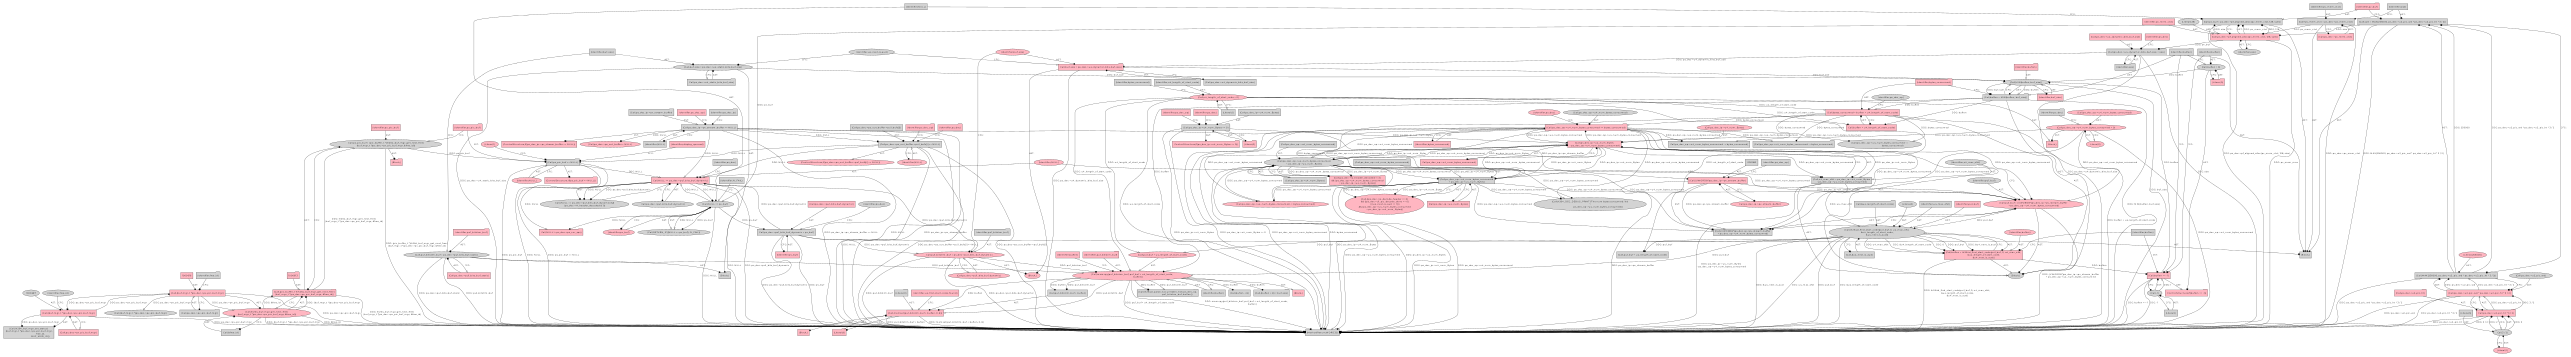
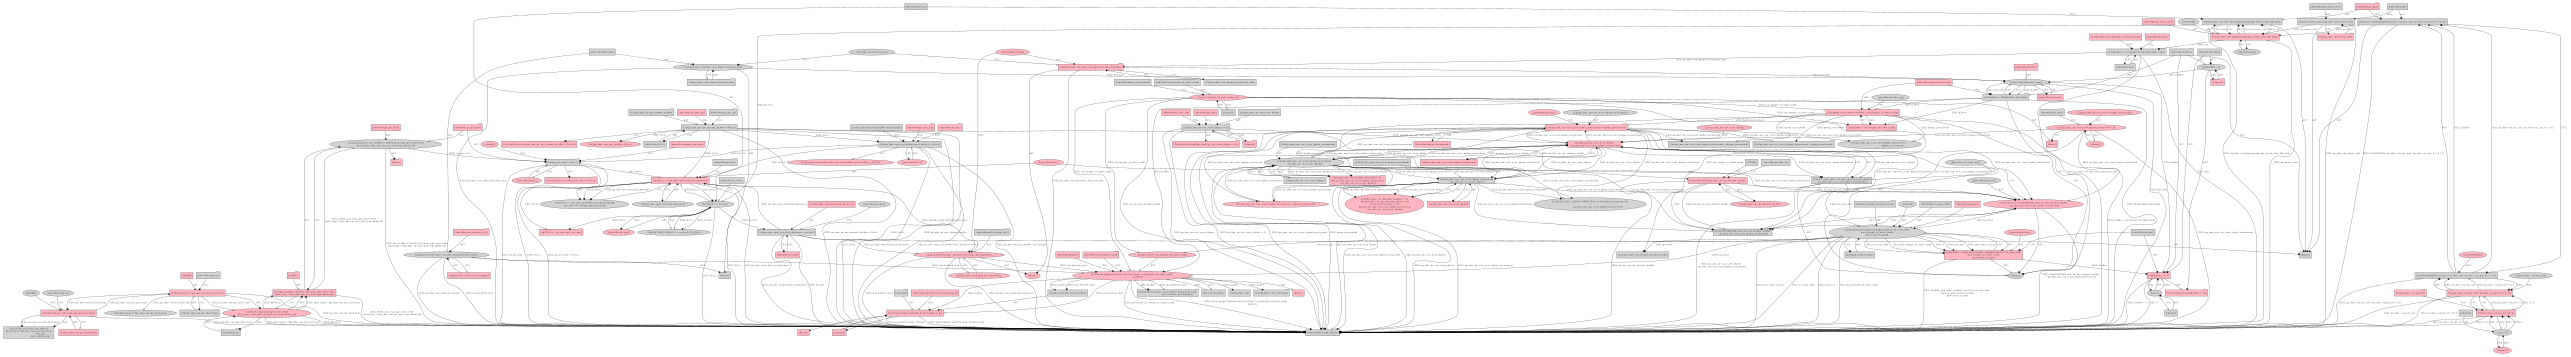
(2203, 45) -> (2203, 45)
